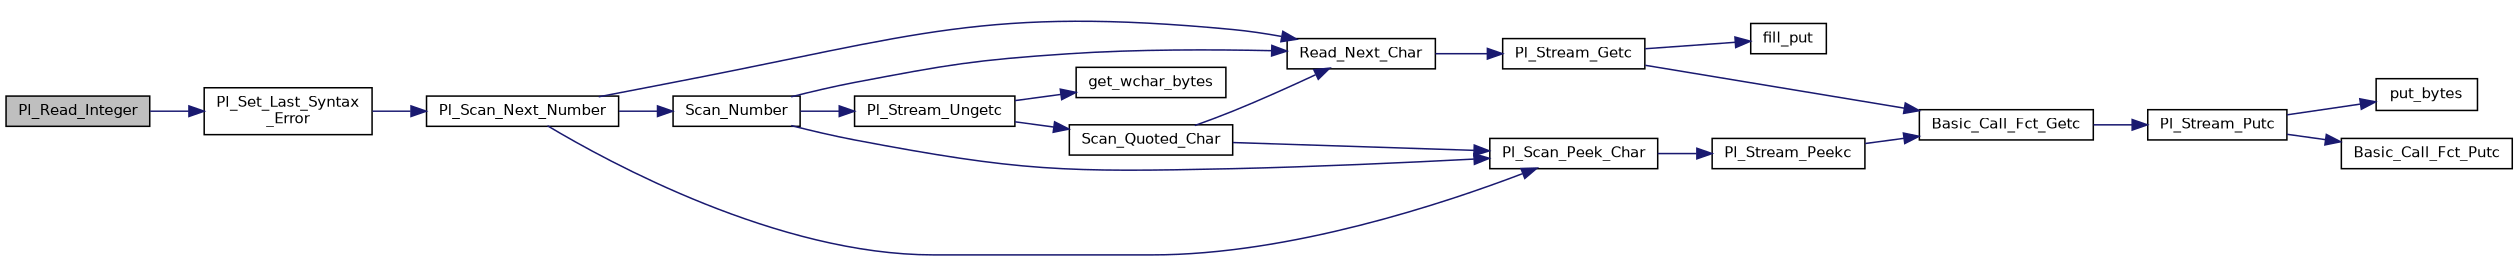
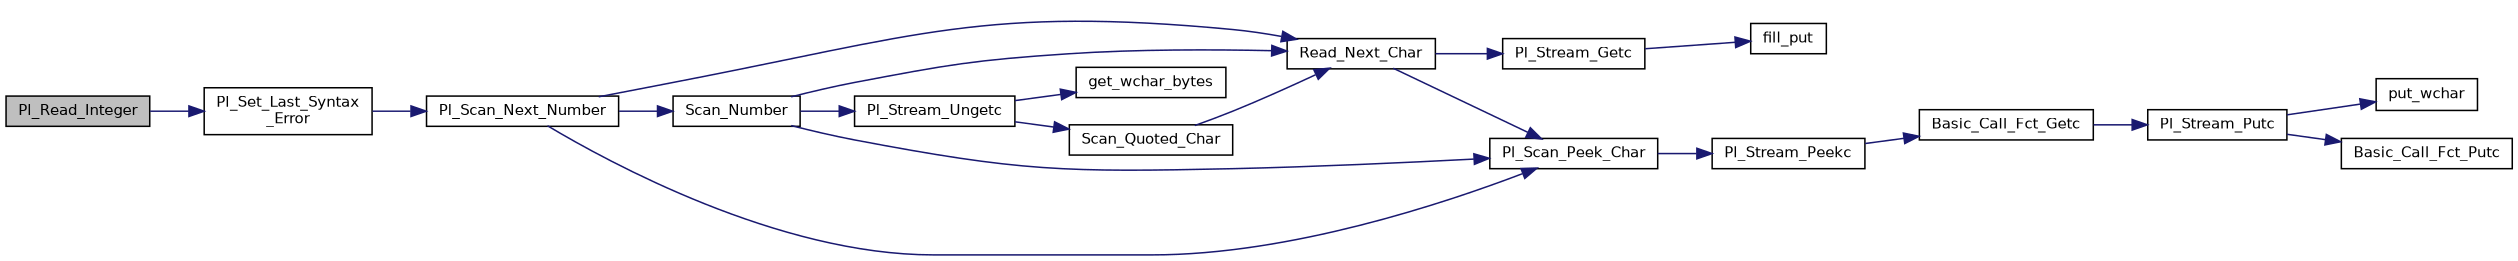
(1775, 87) -> none
(2427, 95) -> (2427, 95)
(1353, 146) -> (1460, 100)
